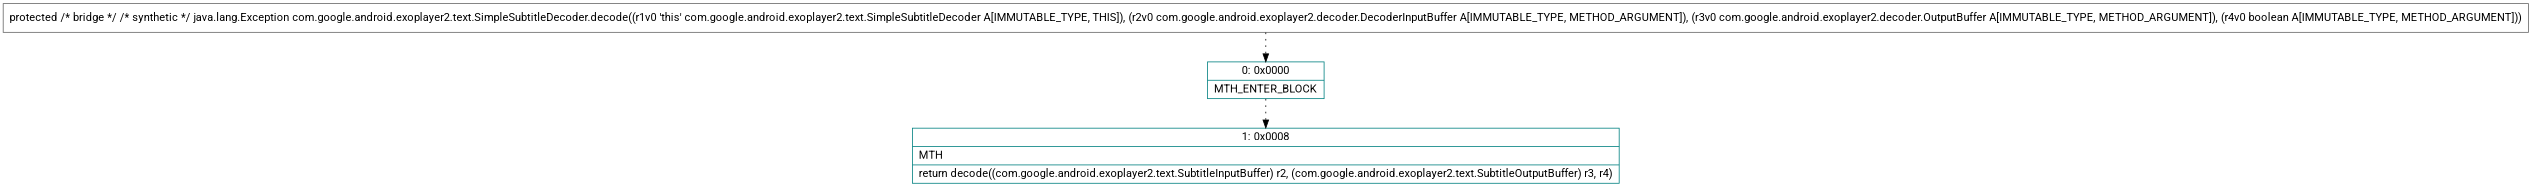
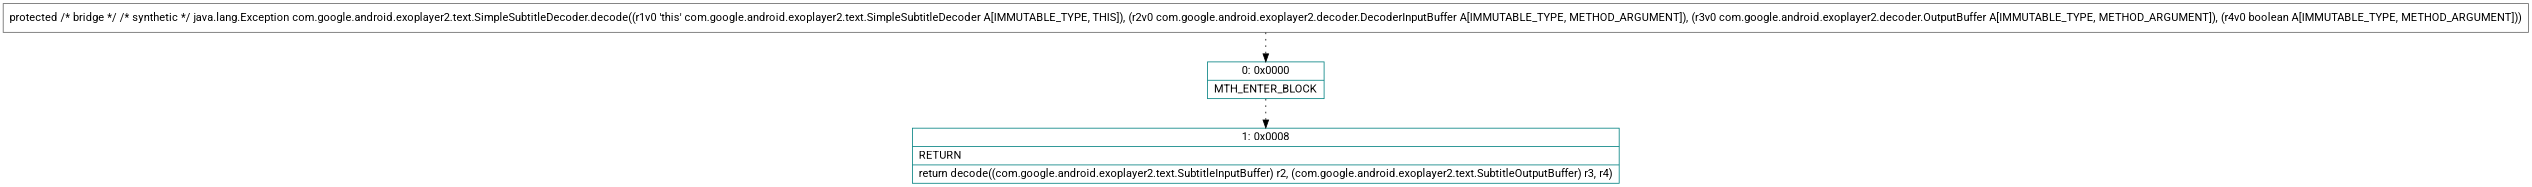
(931, 155) -> (940, 155)
